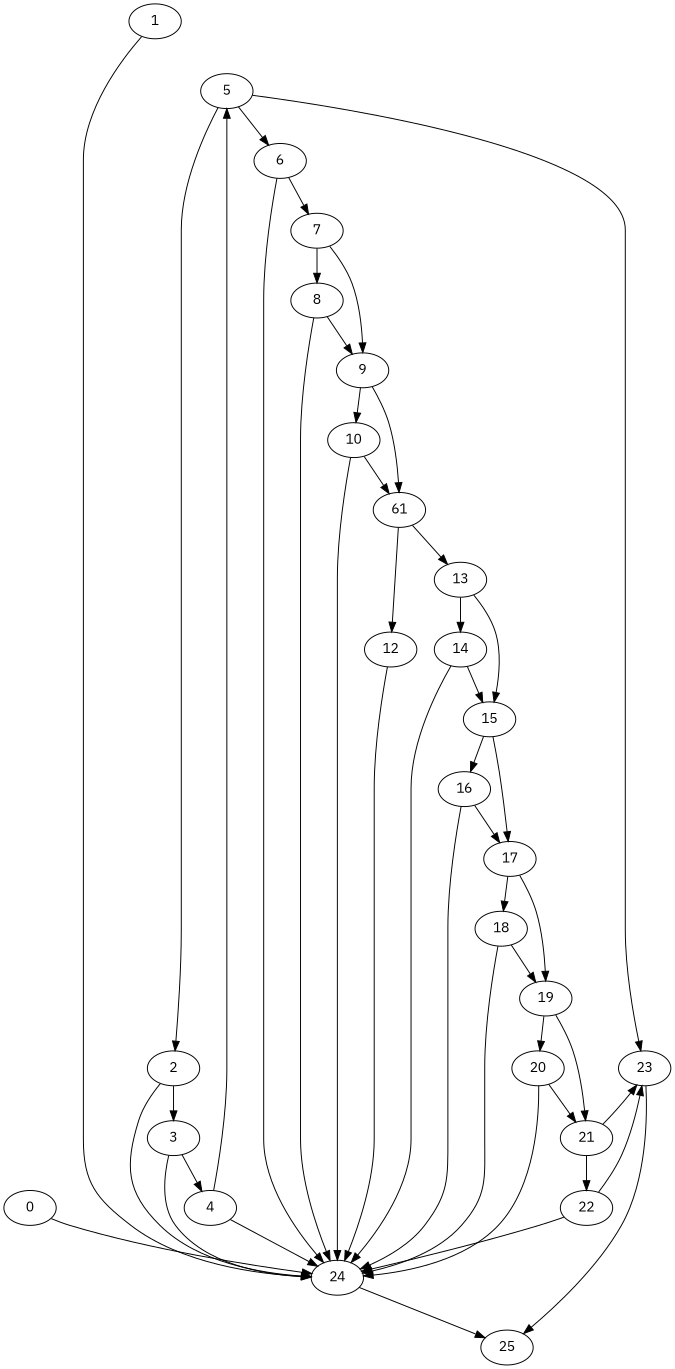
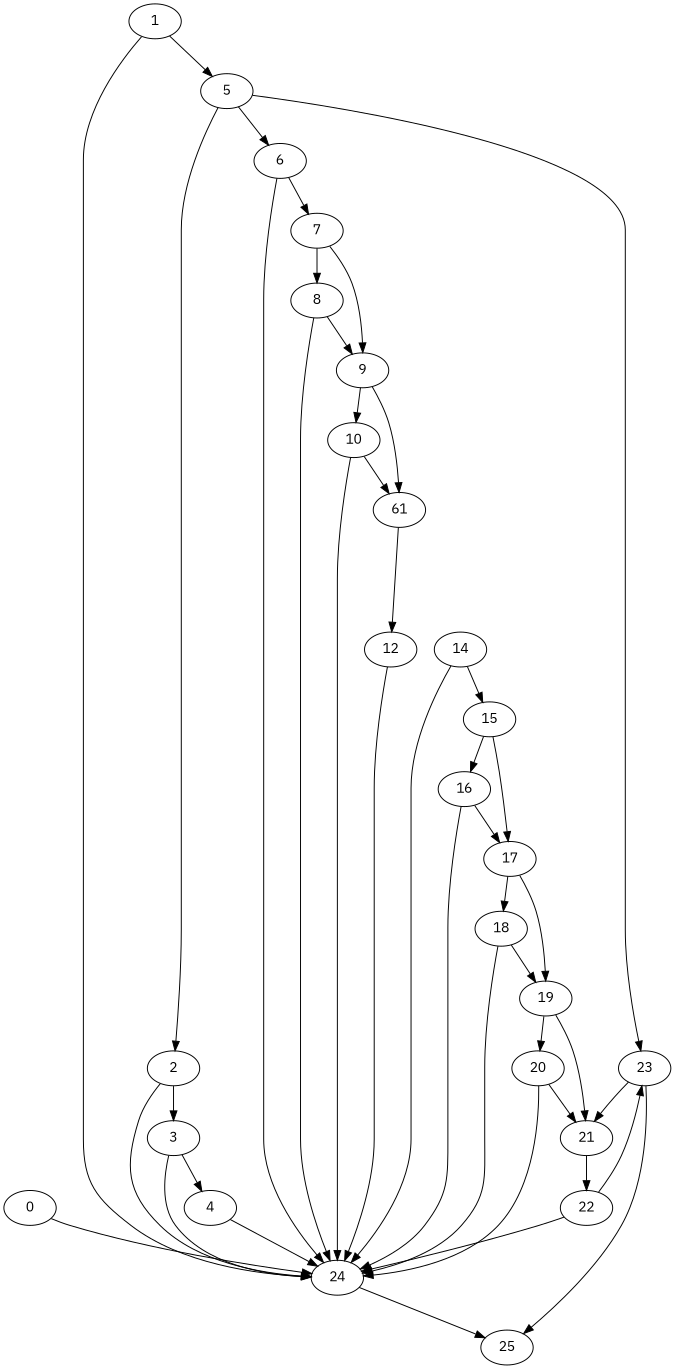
(460, 580) -> none
(227, 655) -> (187, 53)
(617, 1109) -> (614, 1097)
